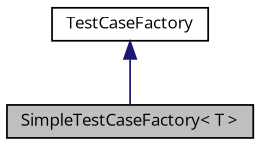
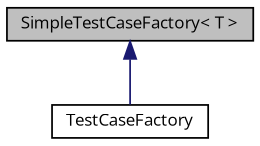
(130, 82) -> (130, 82)
